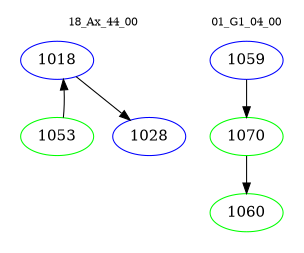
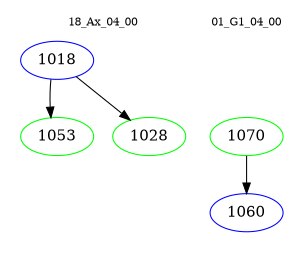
(103, 23) -> (103, 23)
(247, 60) -> none
(64, 104) -> (50, 93)
(149, 137) -> (149, 137)
(247, 213) -> (247, 213)
